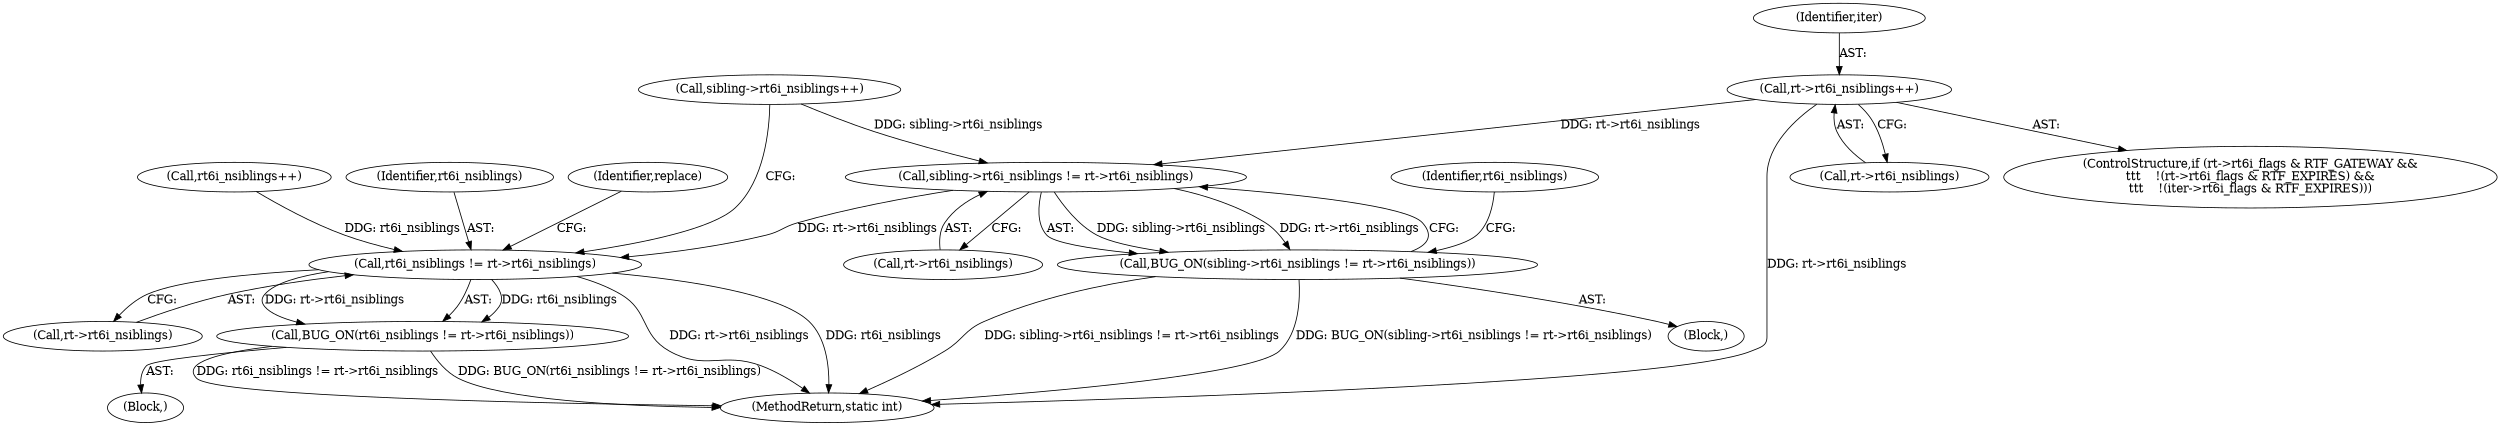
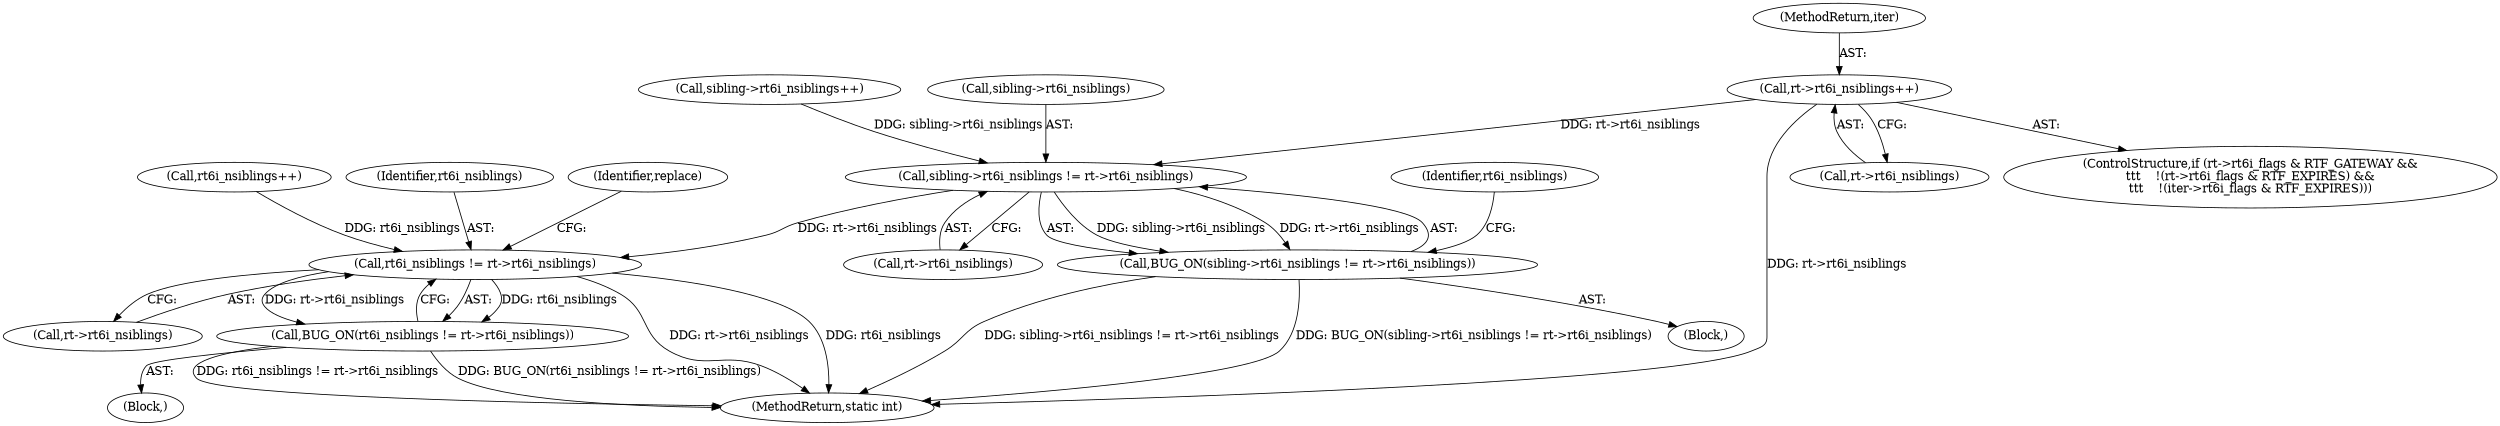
(1839, 18) -> (1839, 18)
none -> (1046, 90)
(715, 220) -> (418, 301)
(1446, 229) -> (1446, 229)
